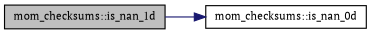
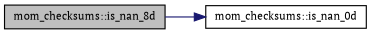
(85, 17) -> (85, 17)
